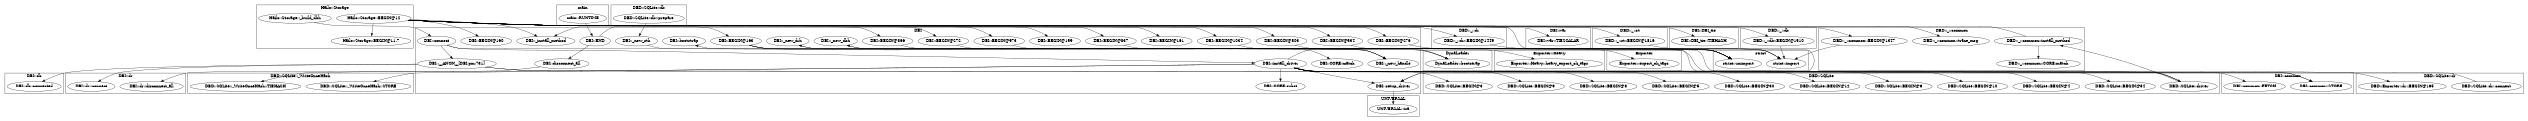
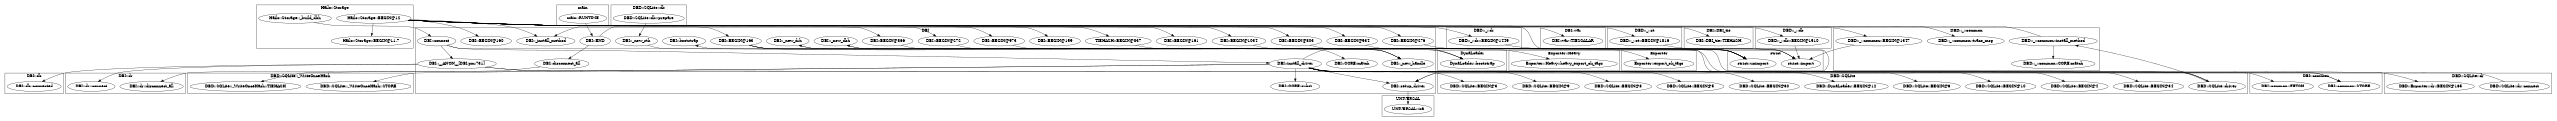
(1111, 41) -> (1118, 41)
(1825, 86) -> (1846, 86)
